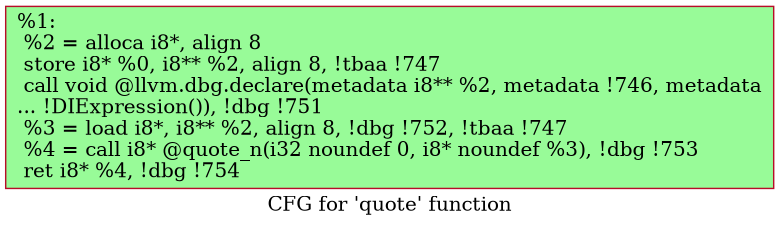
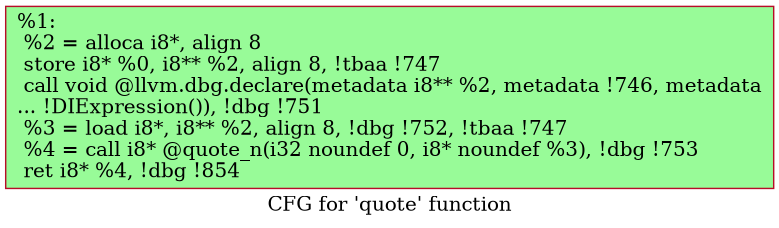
(129, 171) -> (129, 171)
